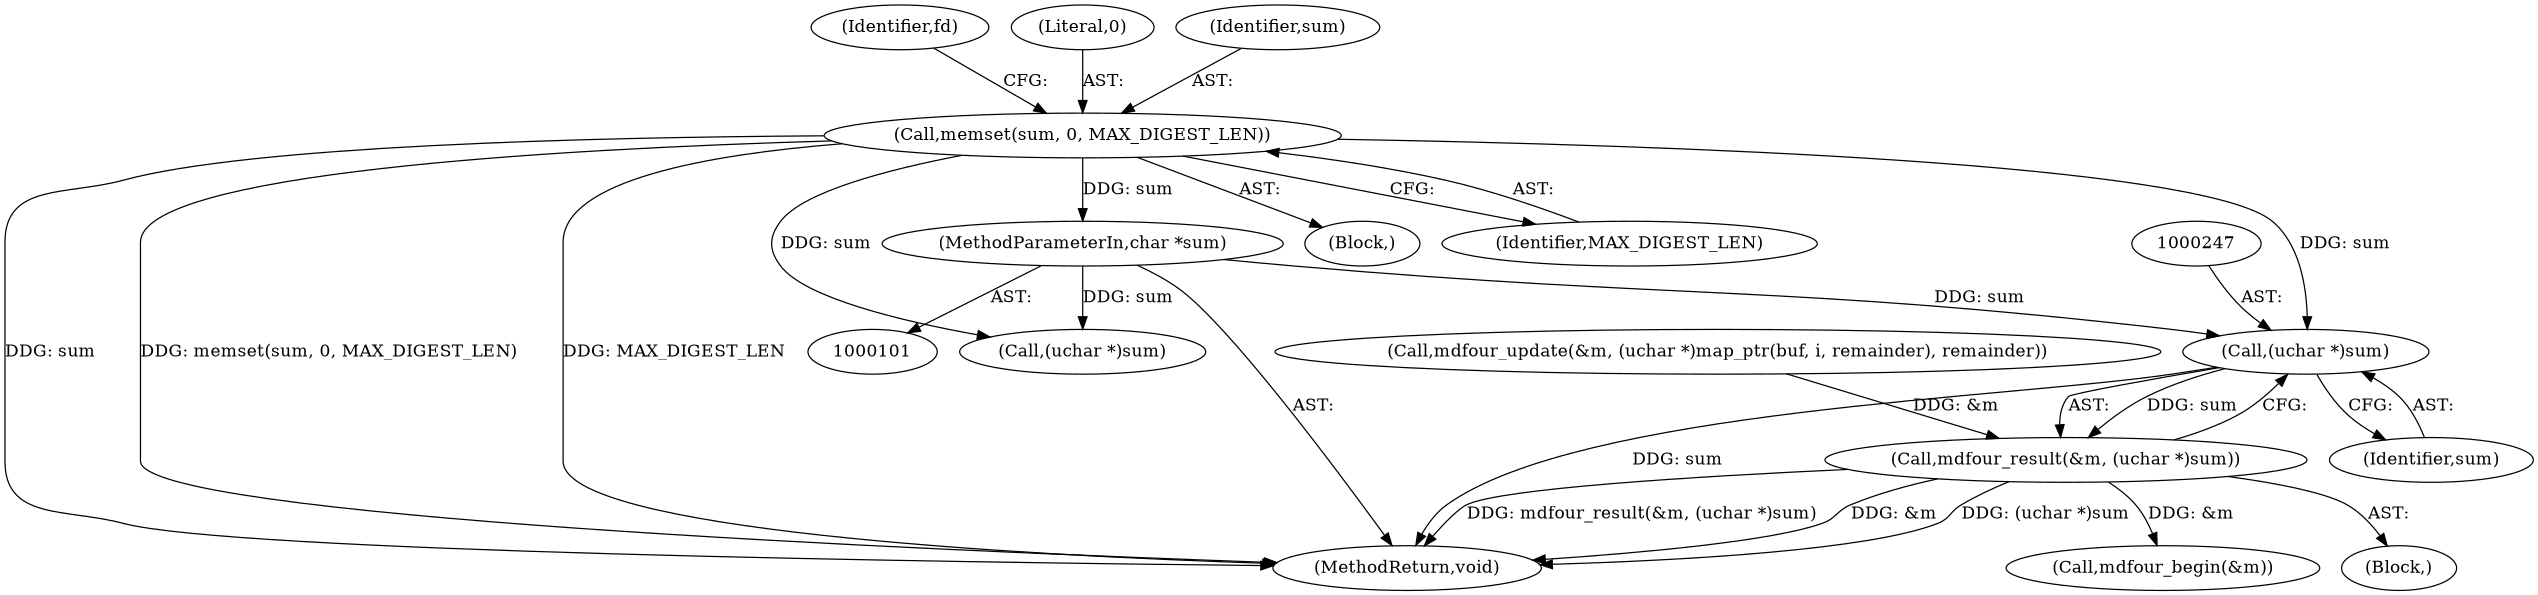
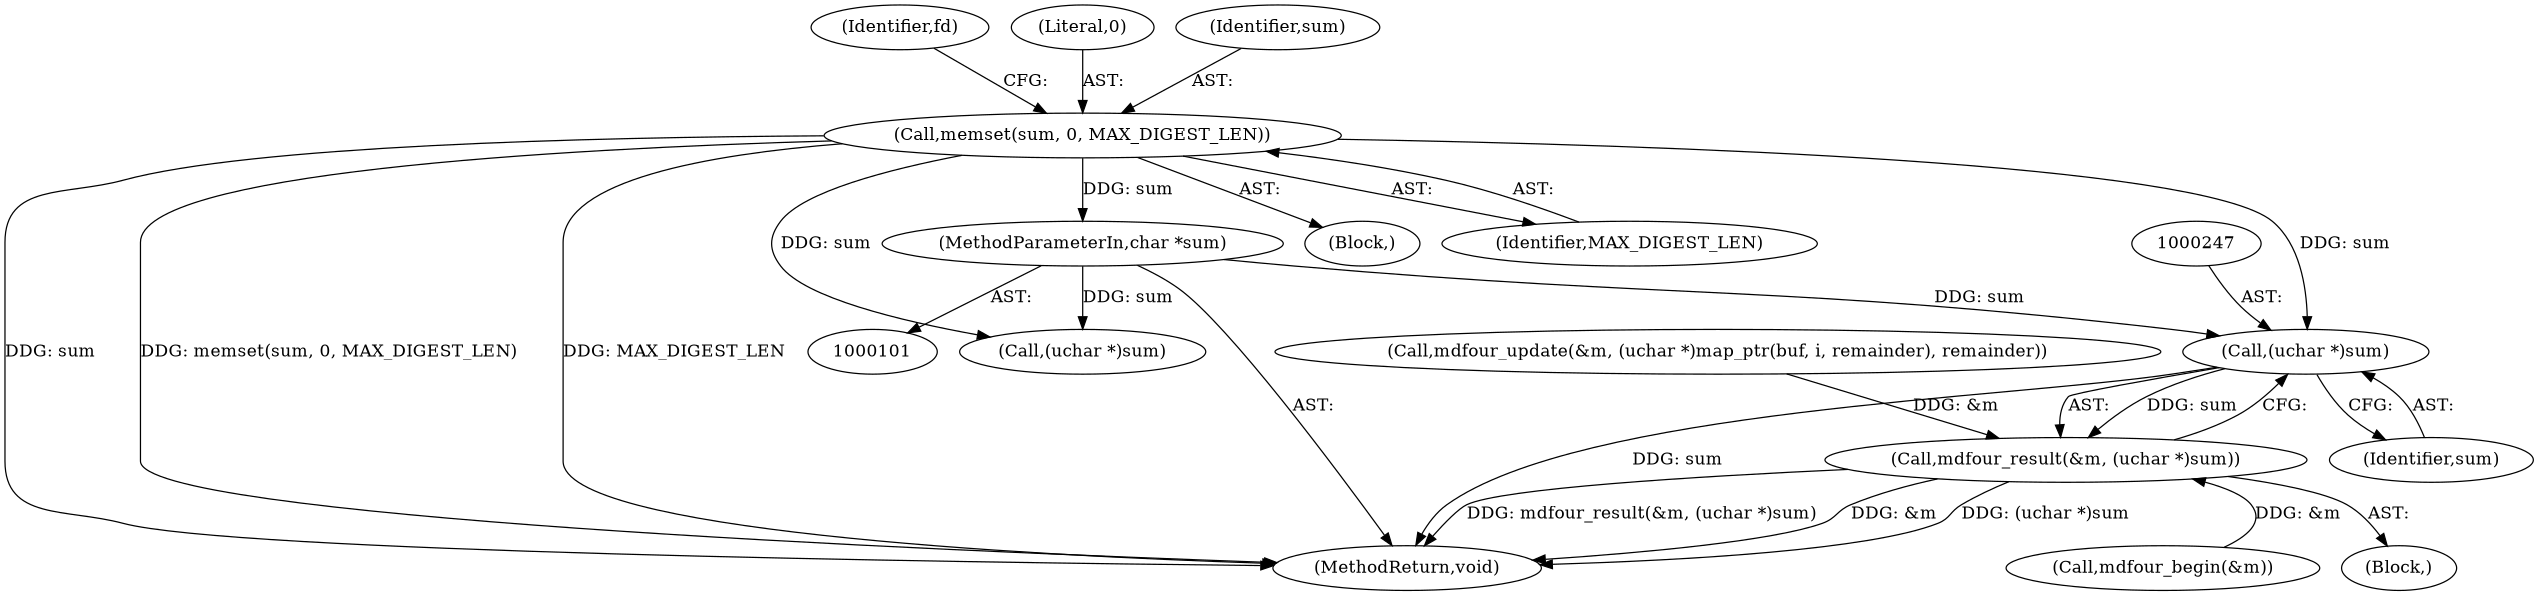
(1415, 190) -> (1415, 190)
(2135, 504) -> (2253, 508)
